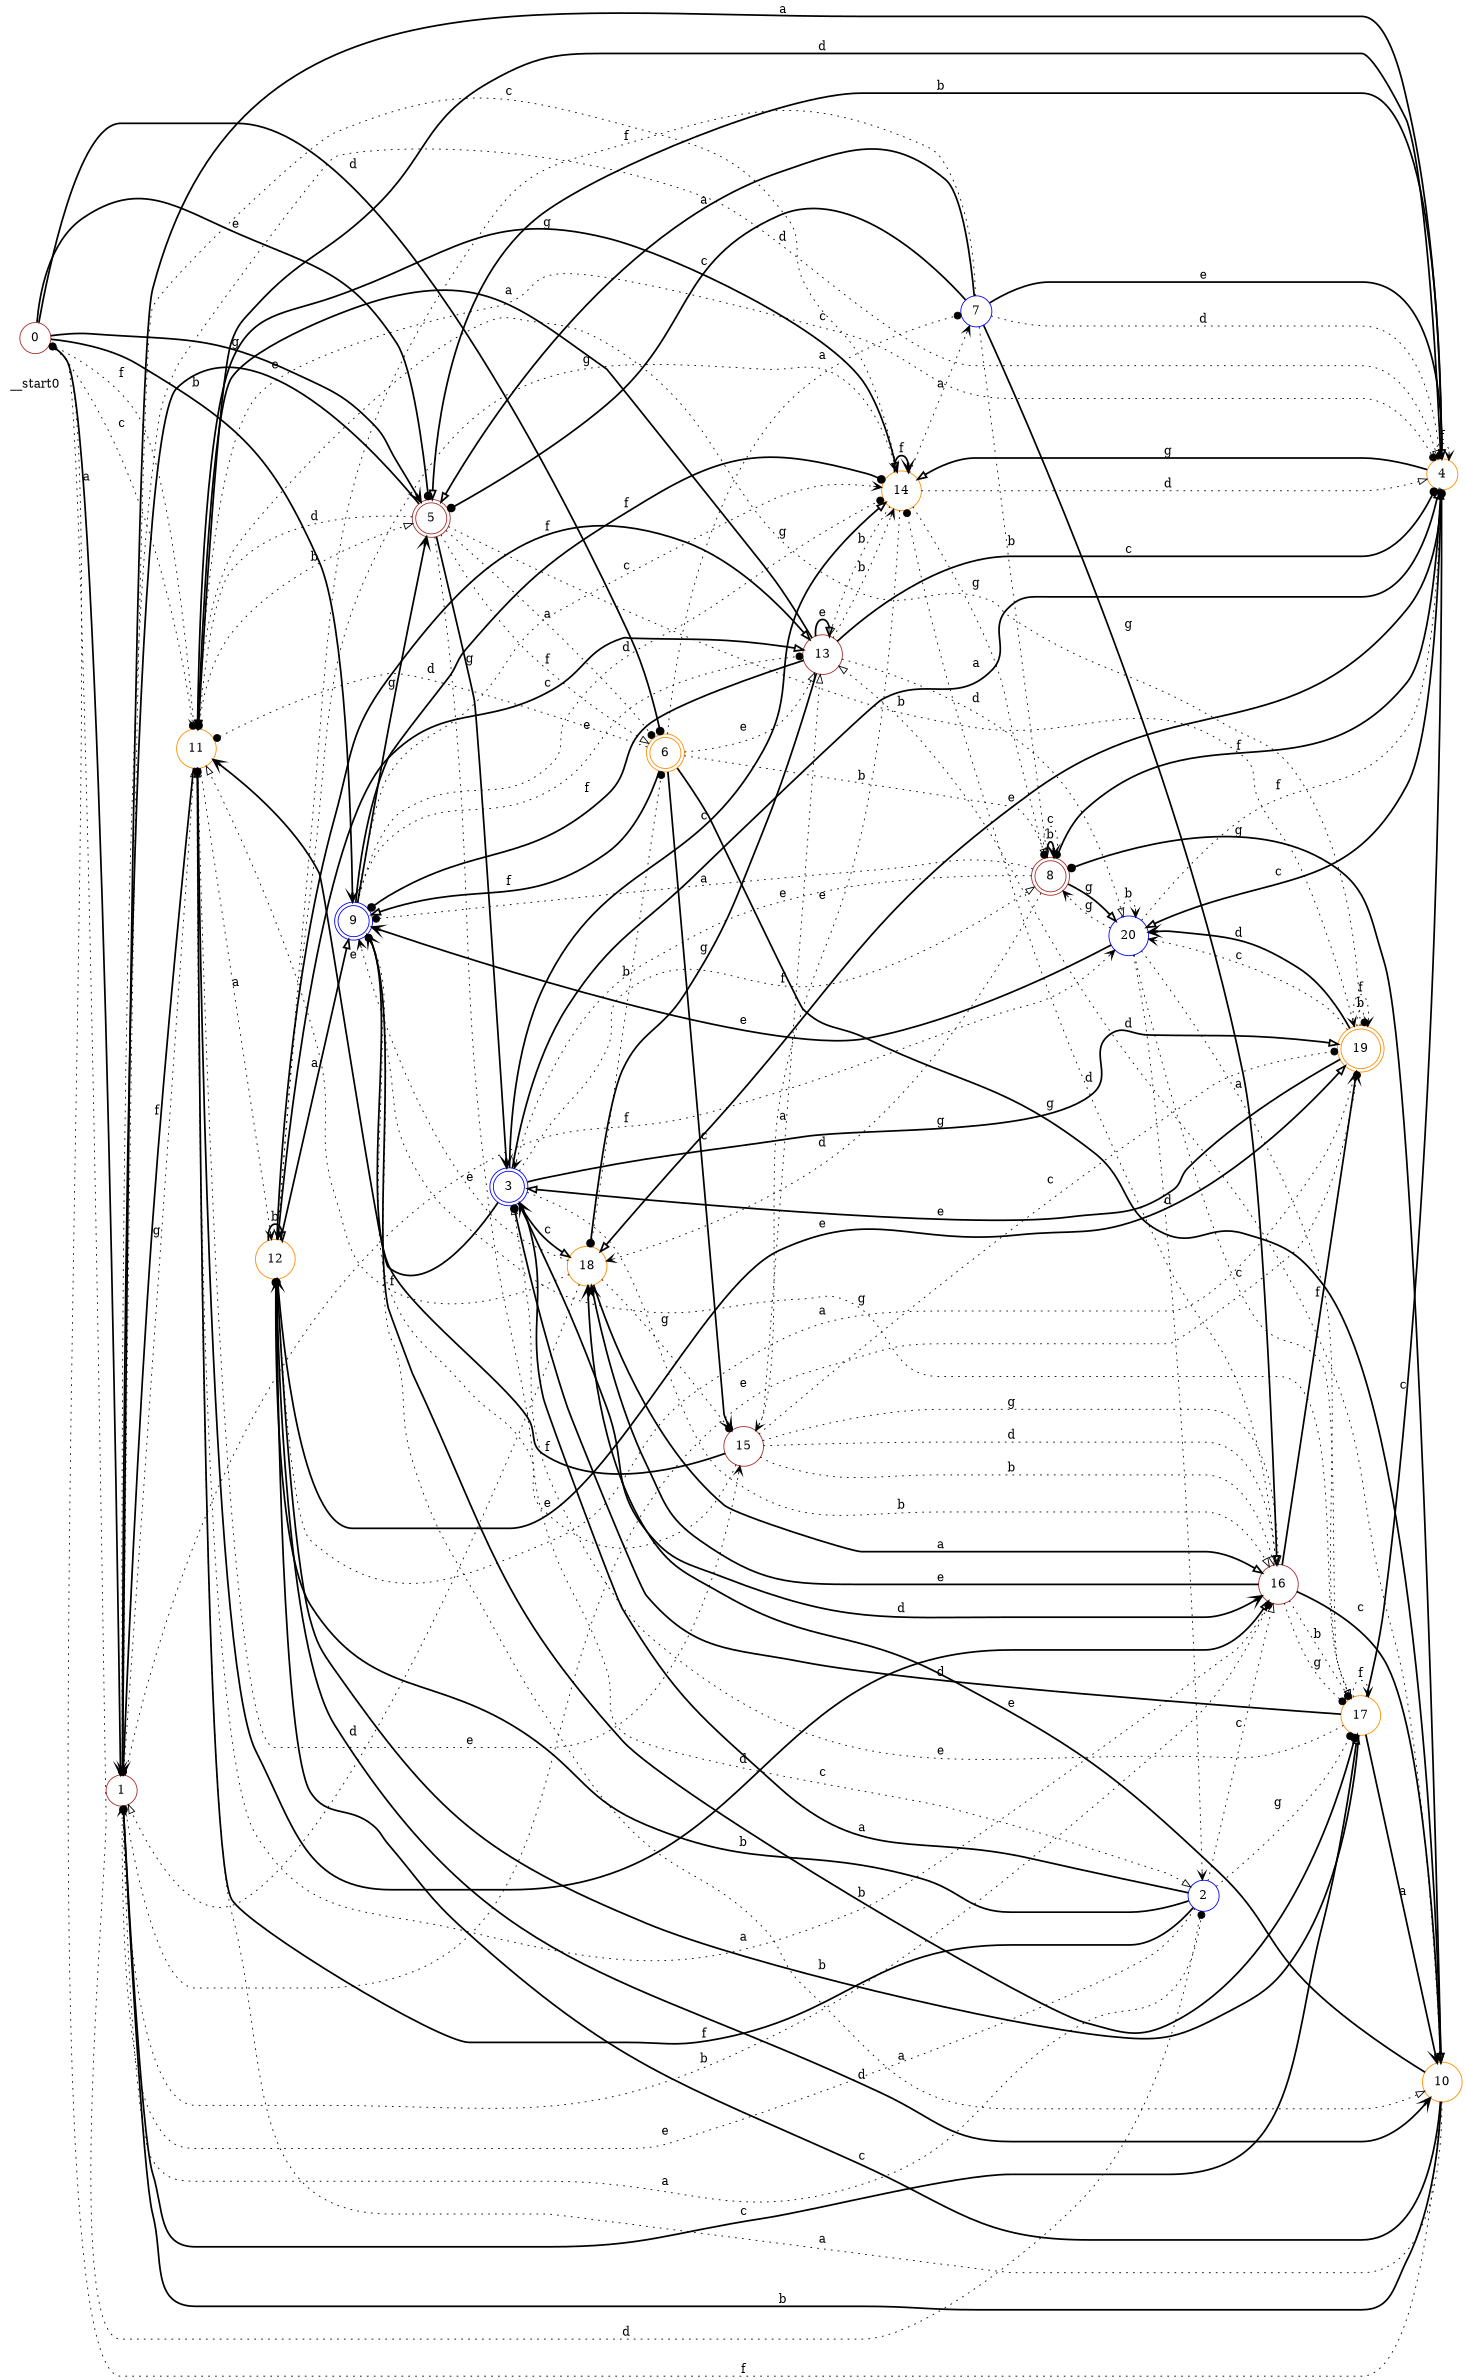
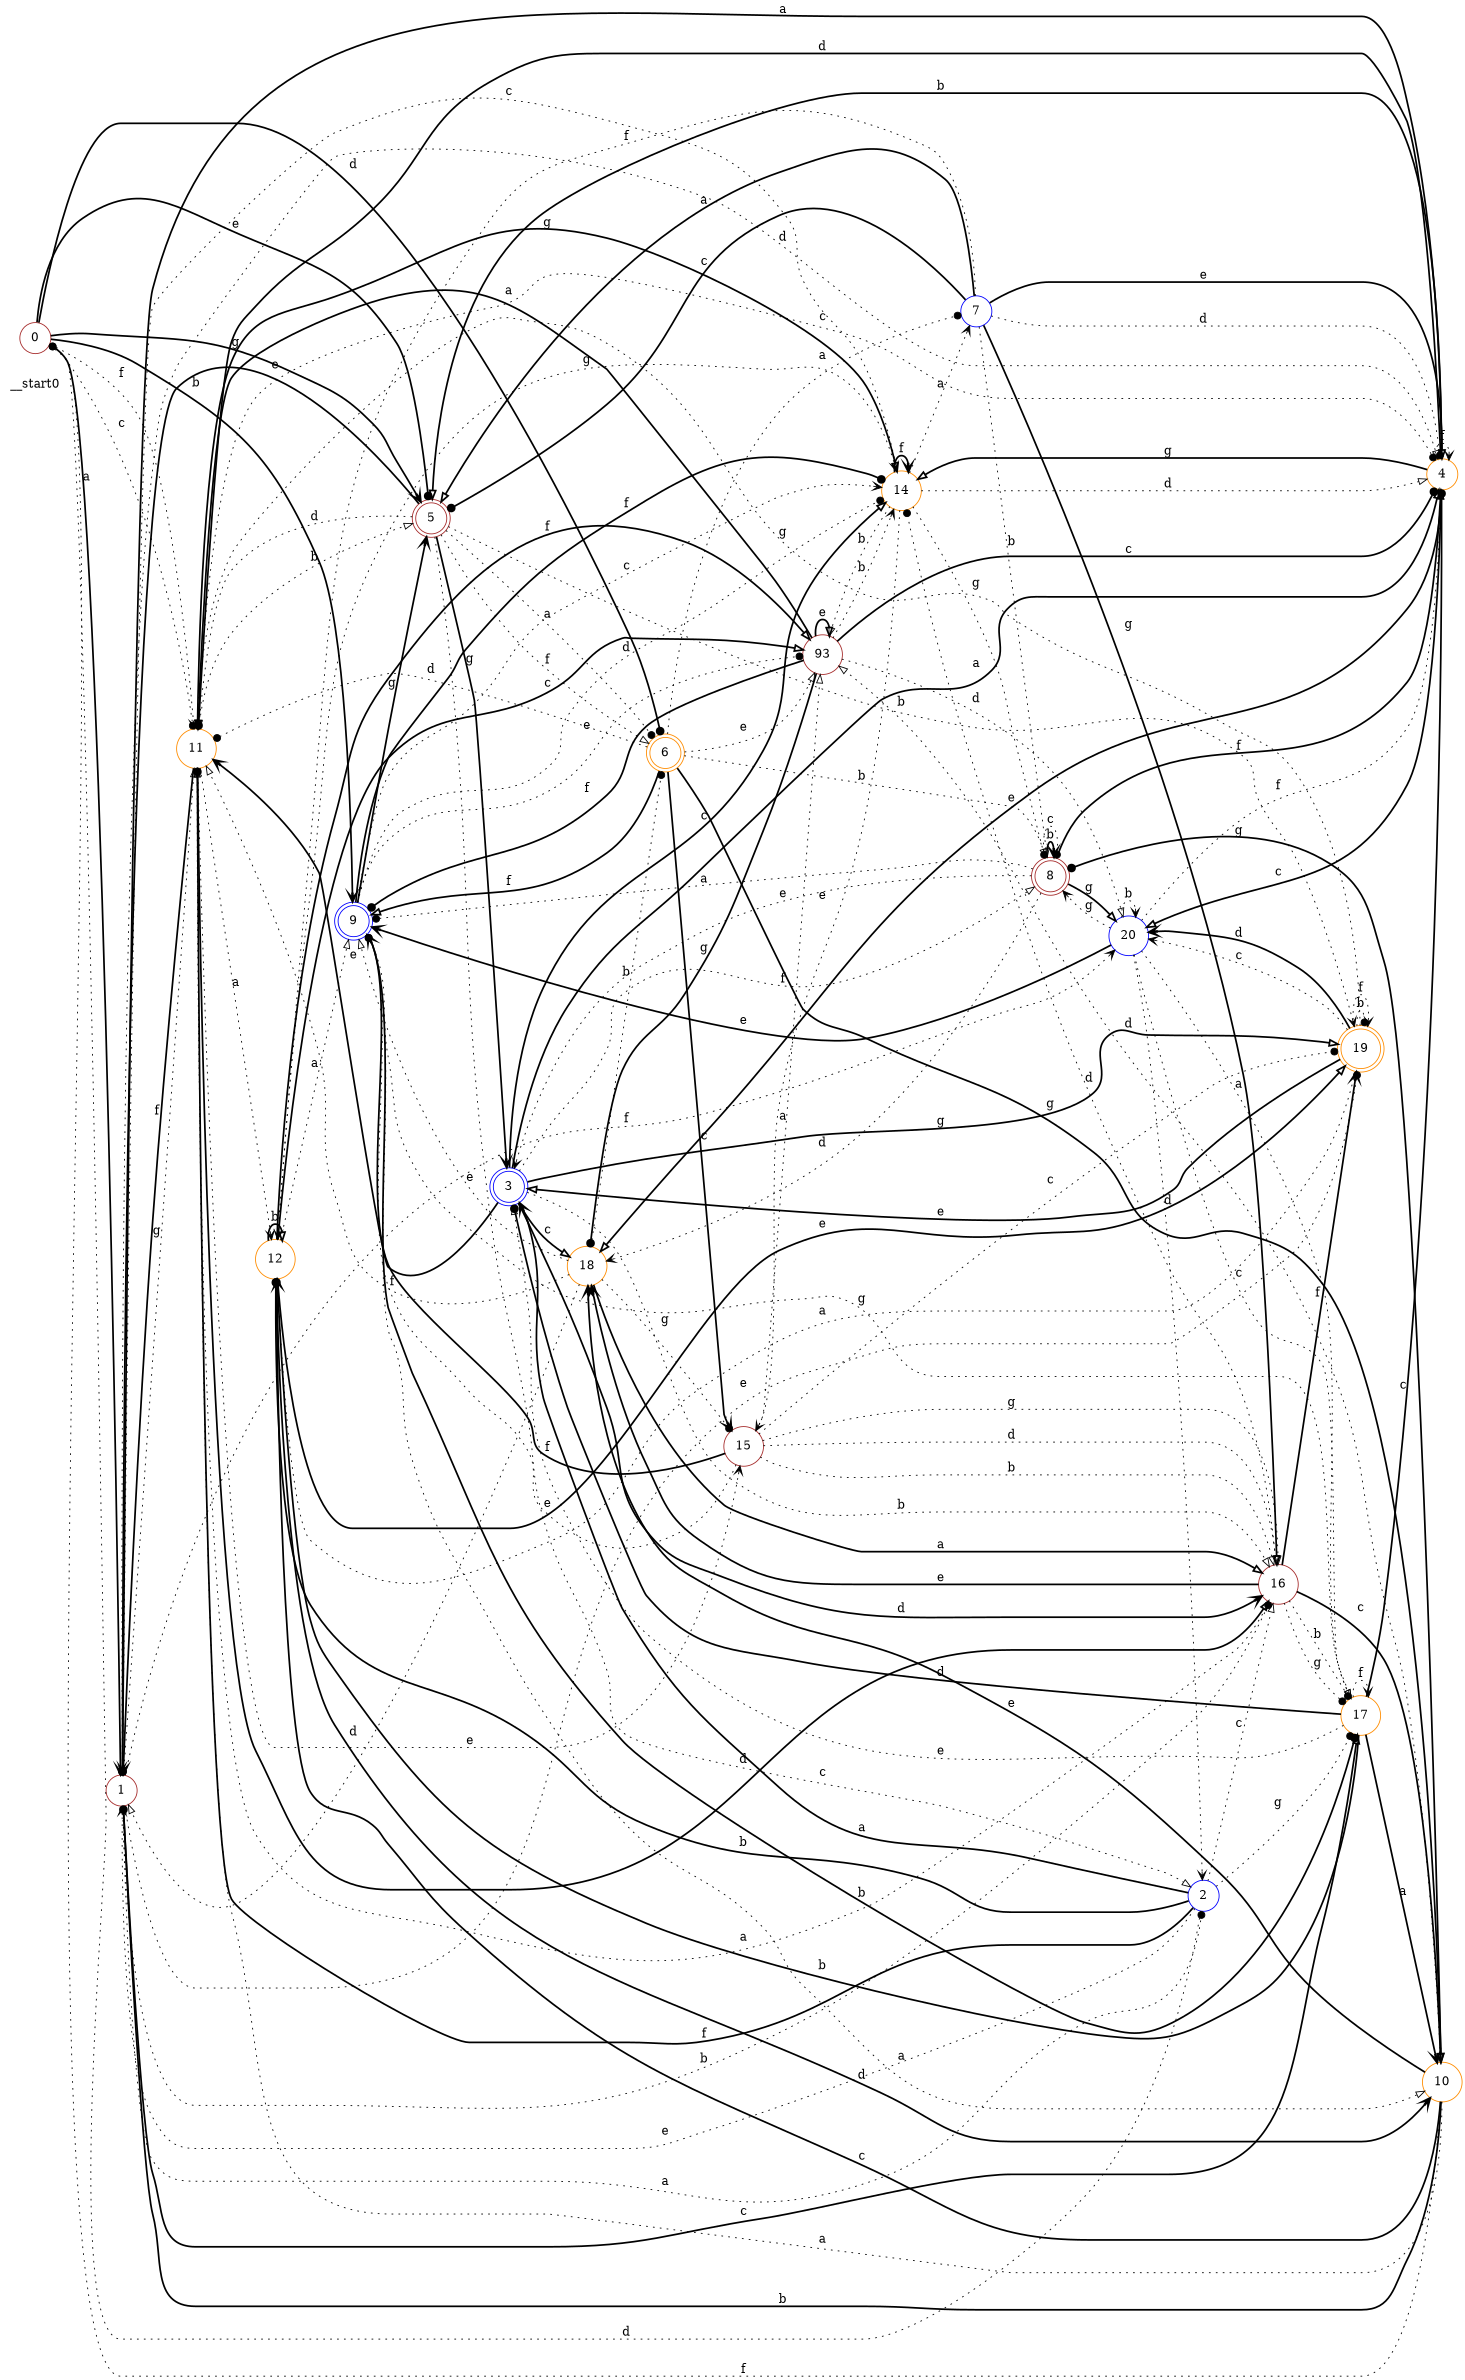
(823, 655) -> (823, 655)
(314, 1094) -> (314, 1094)
(433, 1129) -> (433, 1129)
